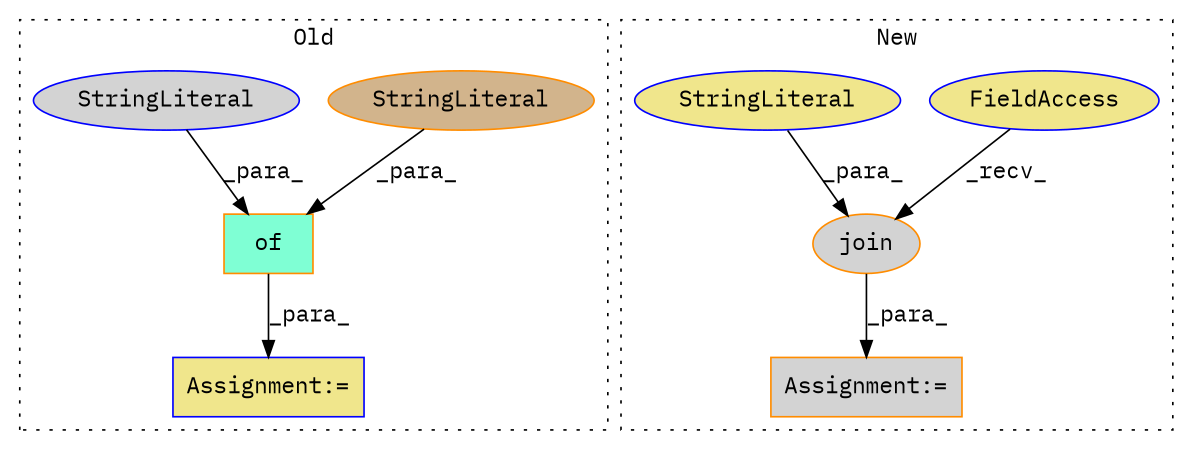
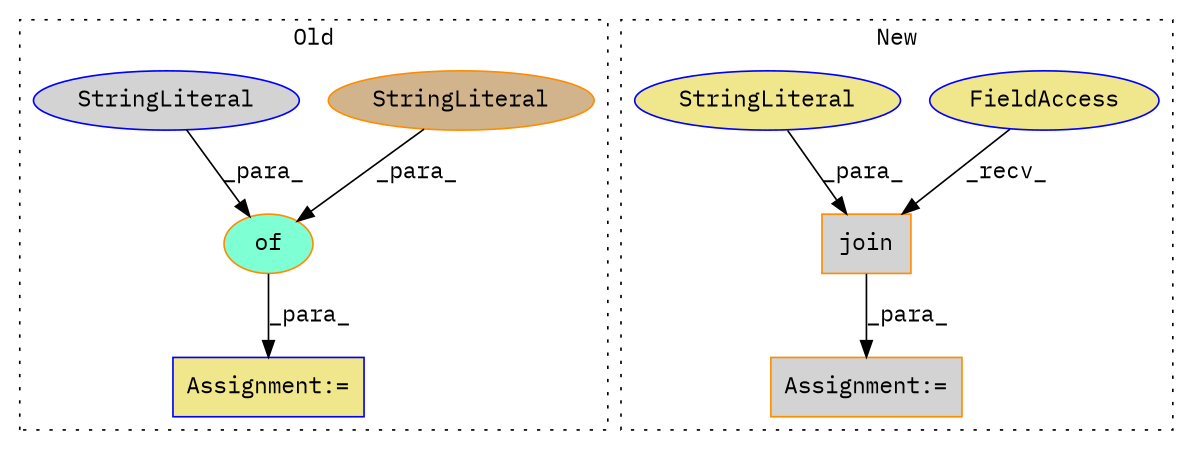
(268, 244) -> (268, 244)
(866, 244) -> (866, 244)
